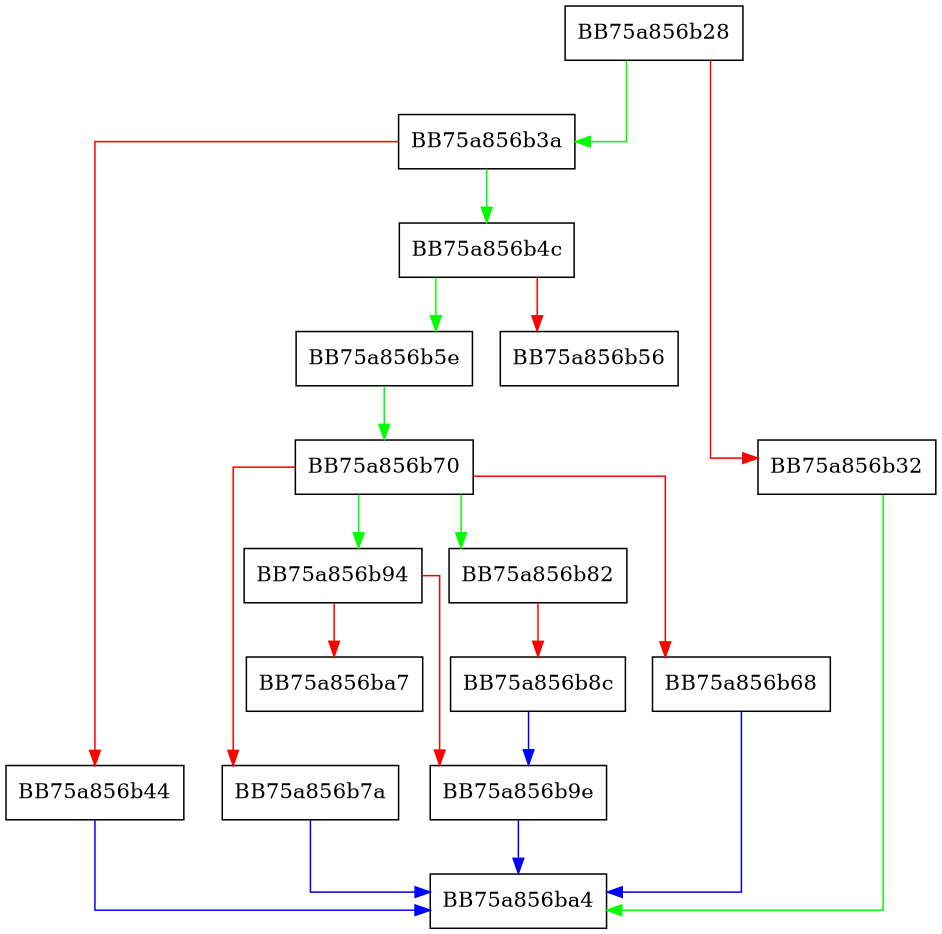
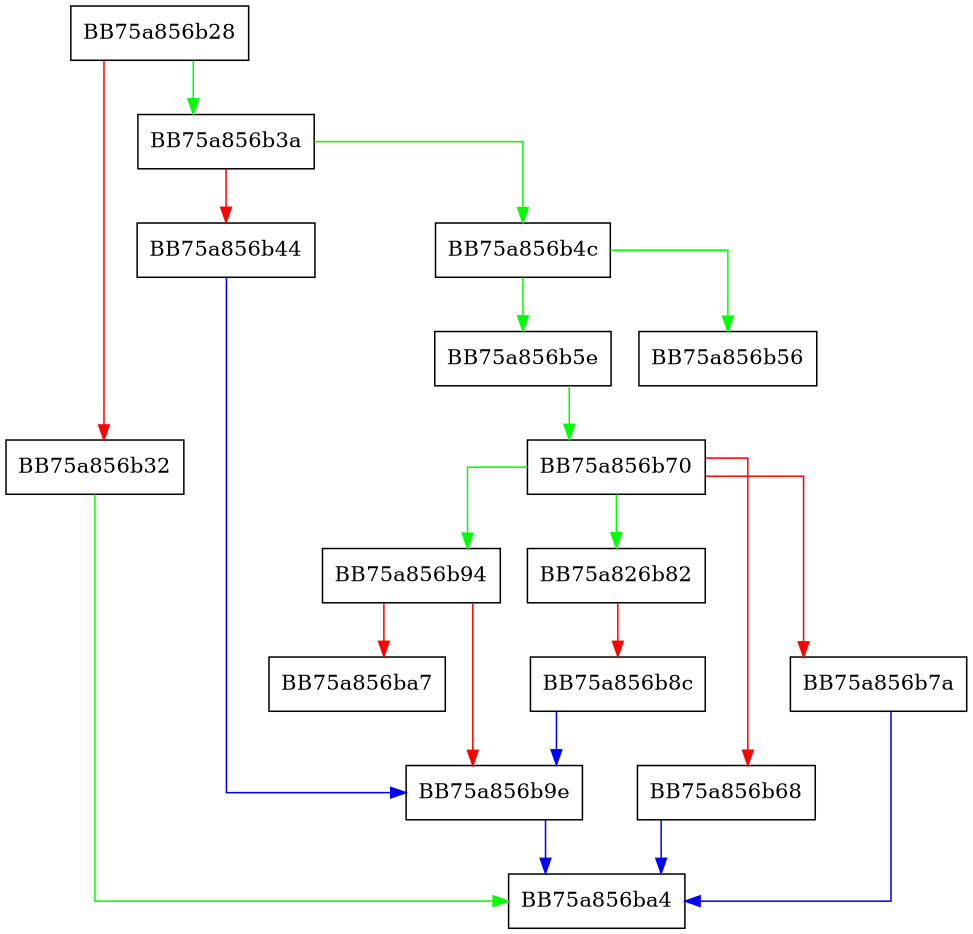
(537, 297) -> (702, 250)
(538, 576) -> (616, 576)
(210, 910) -> (226, 617)
